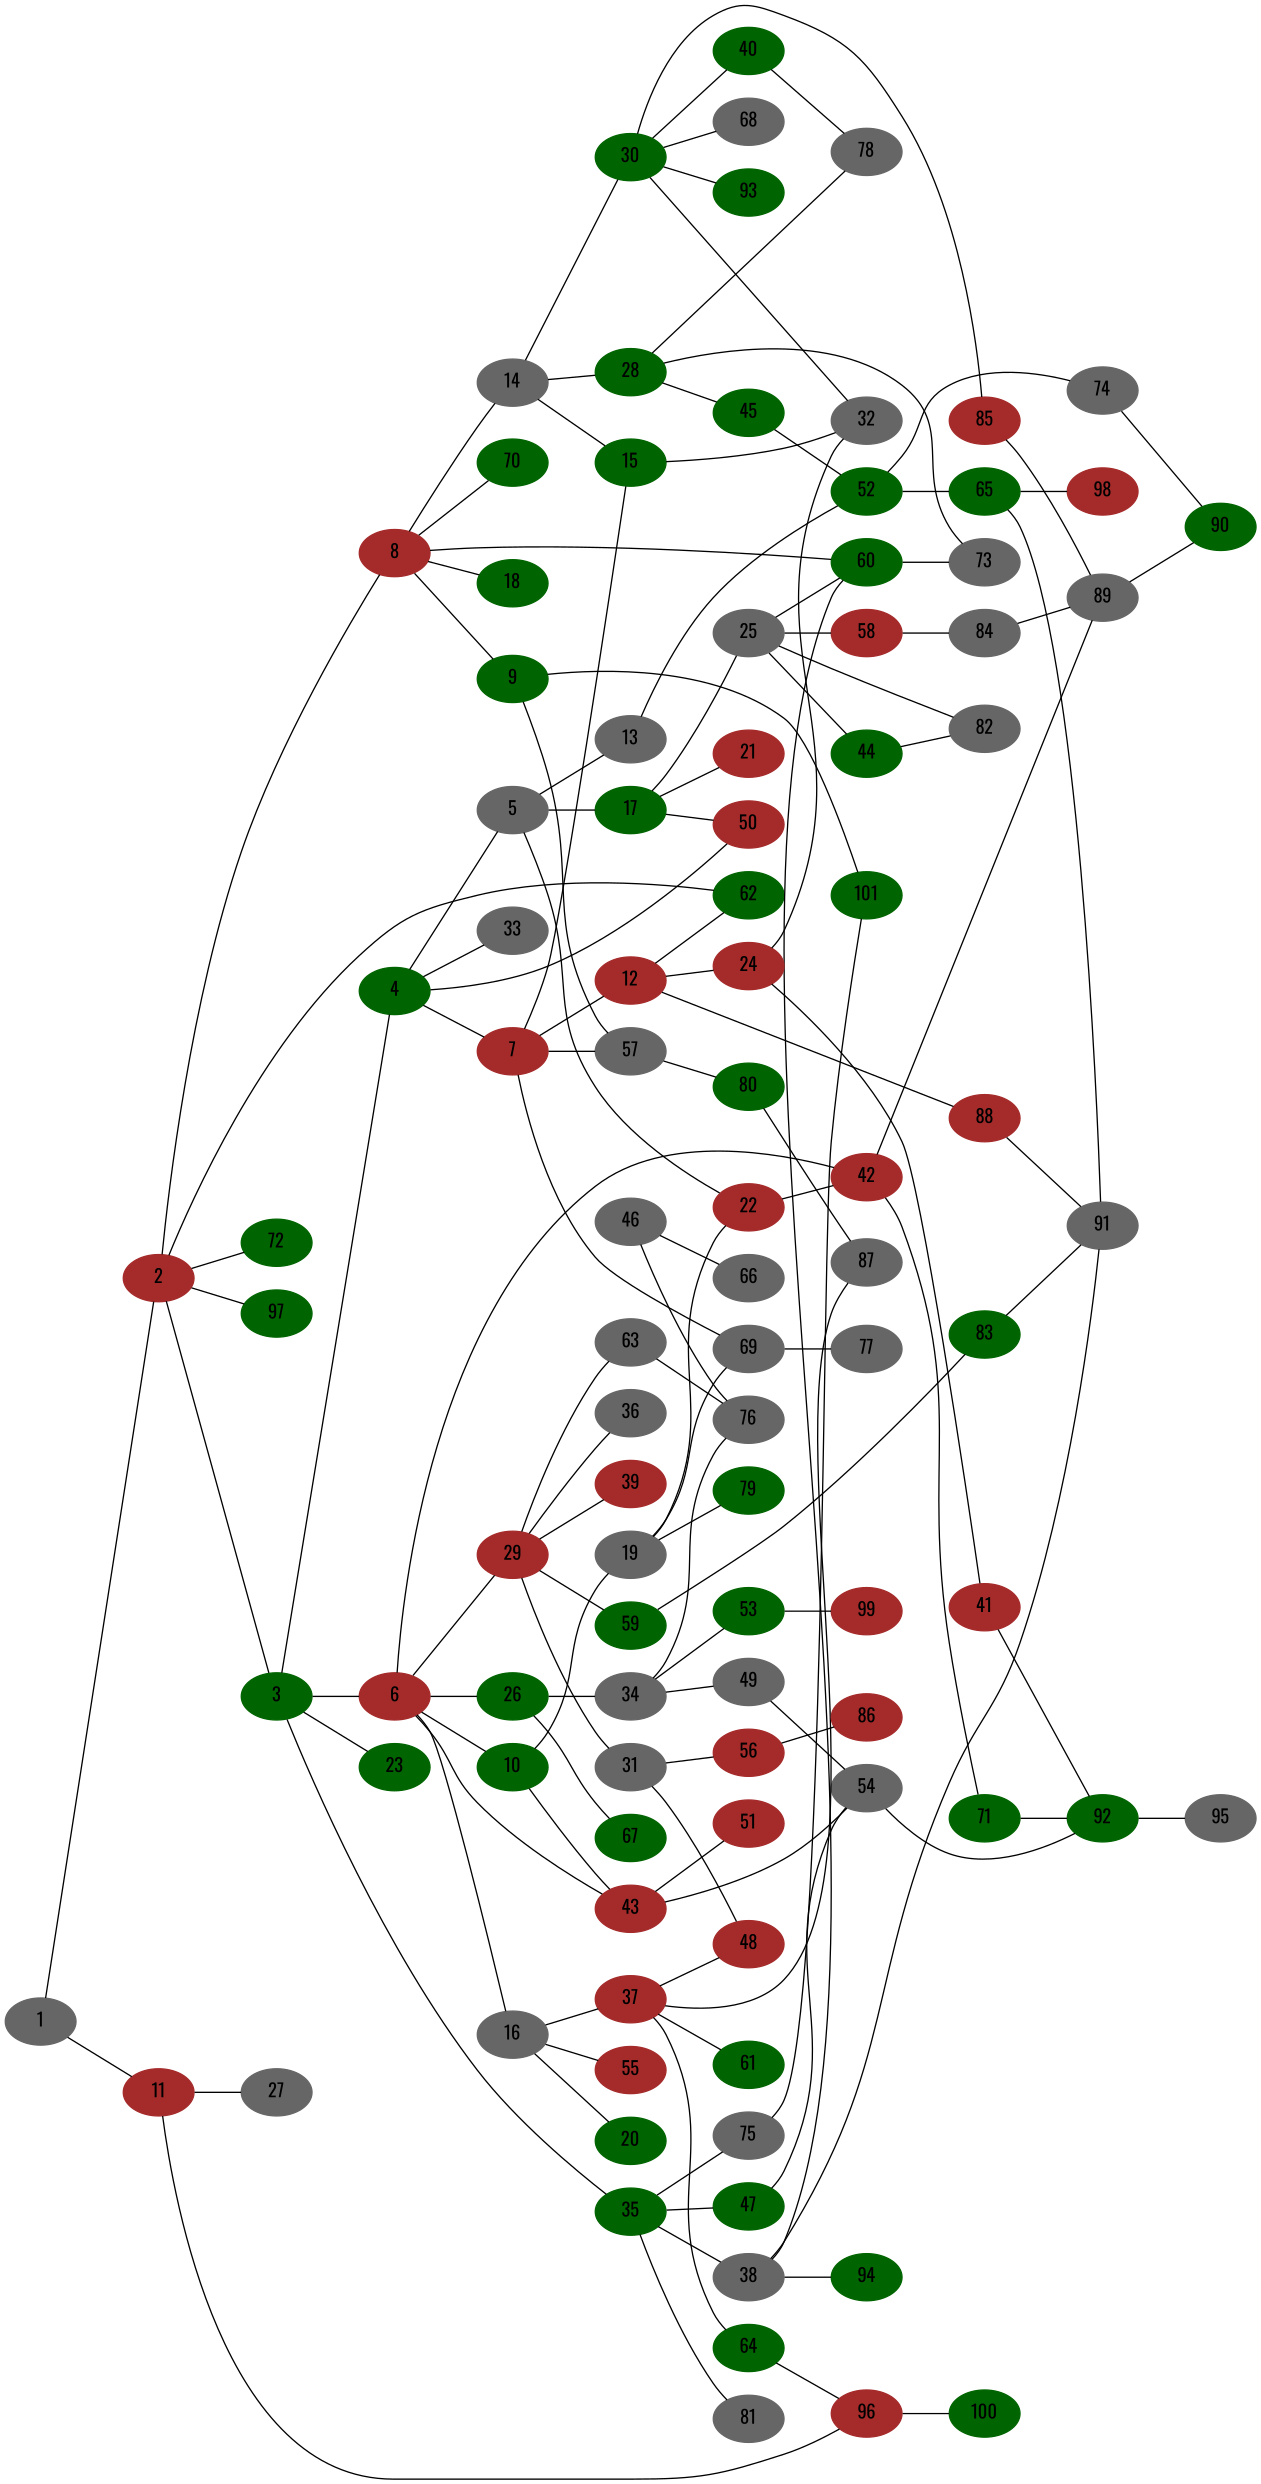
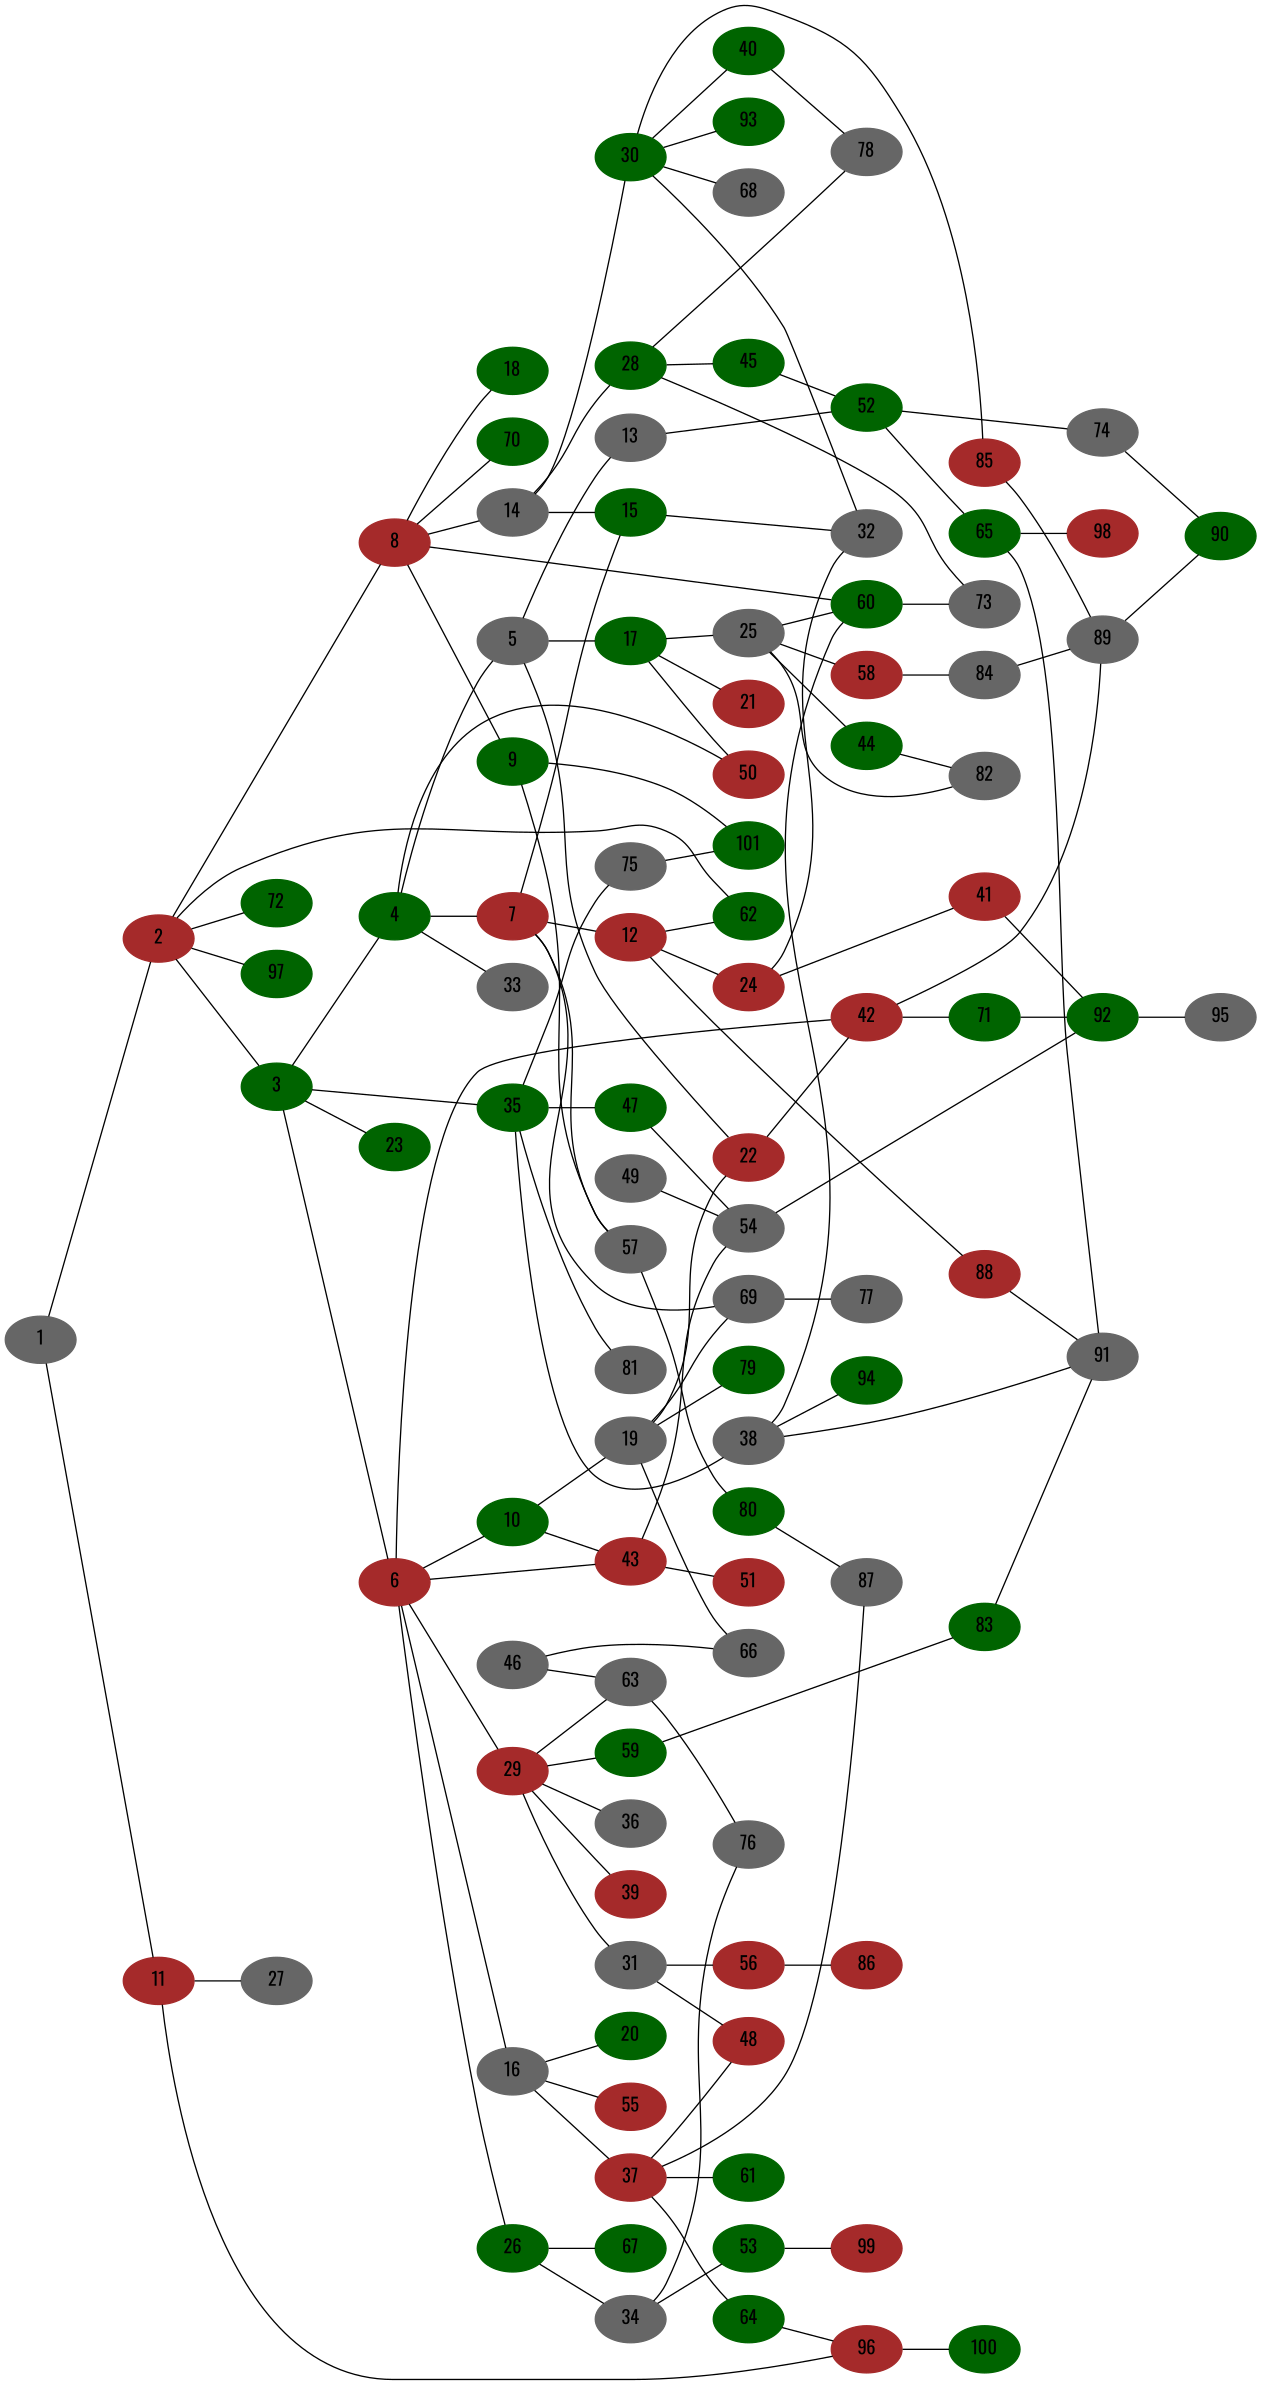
(678, 1326) -> (571, 1673)
none -> (679, 1552)
(690, 1689) -> none
